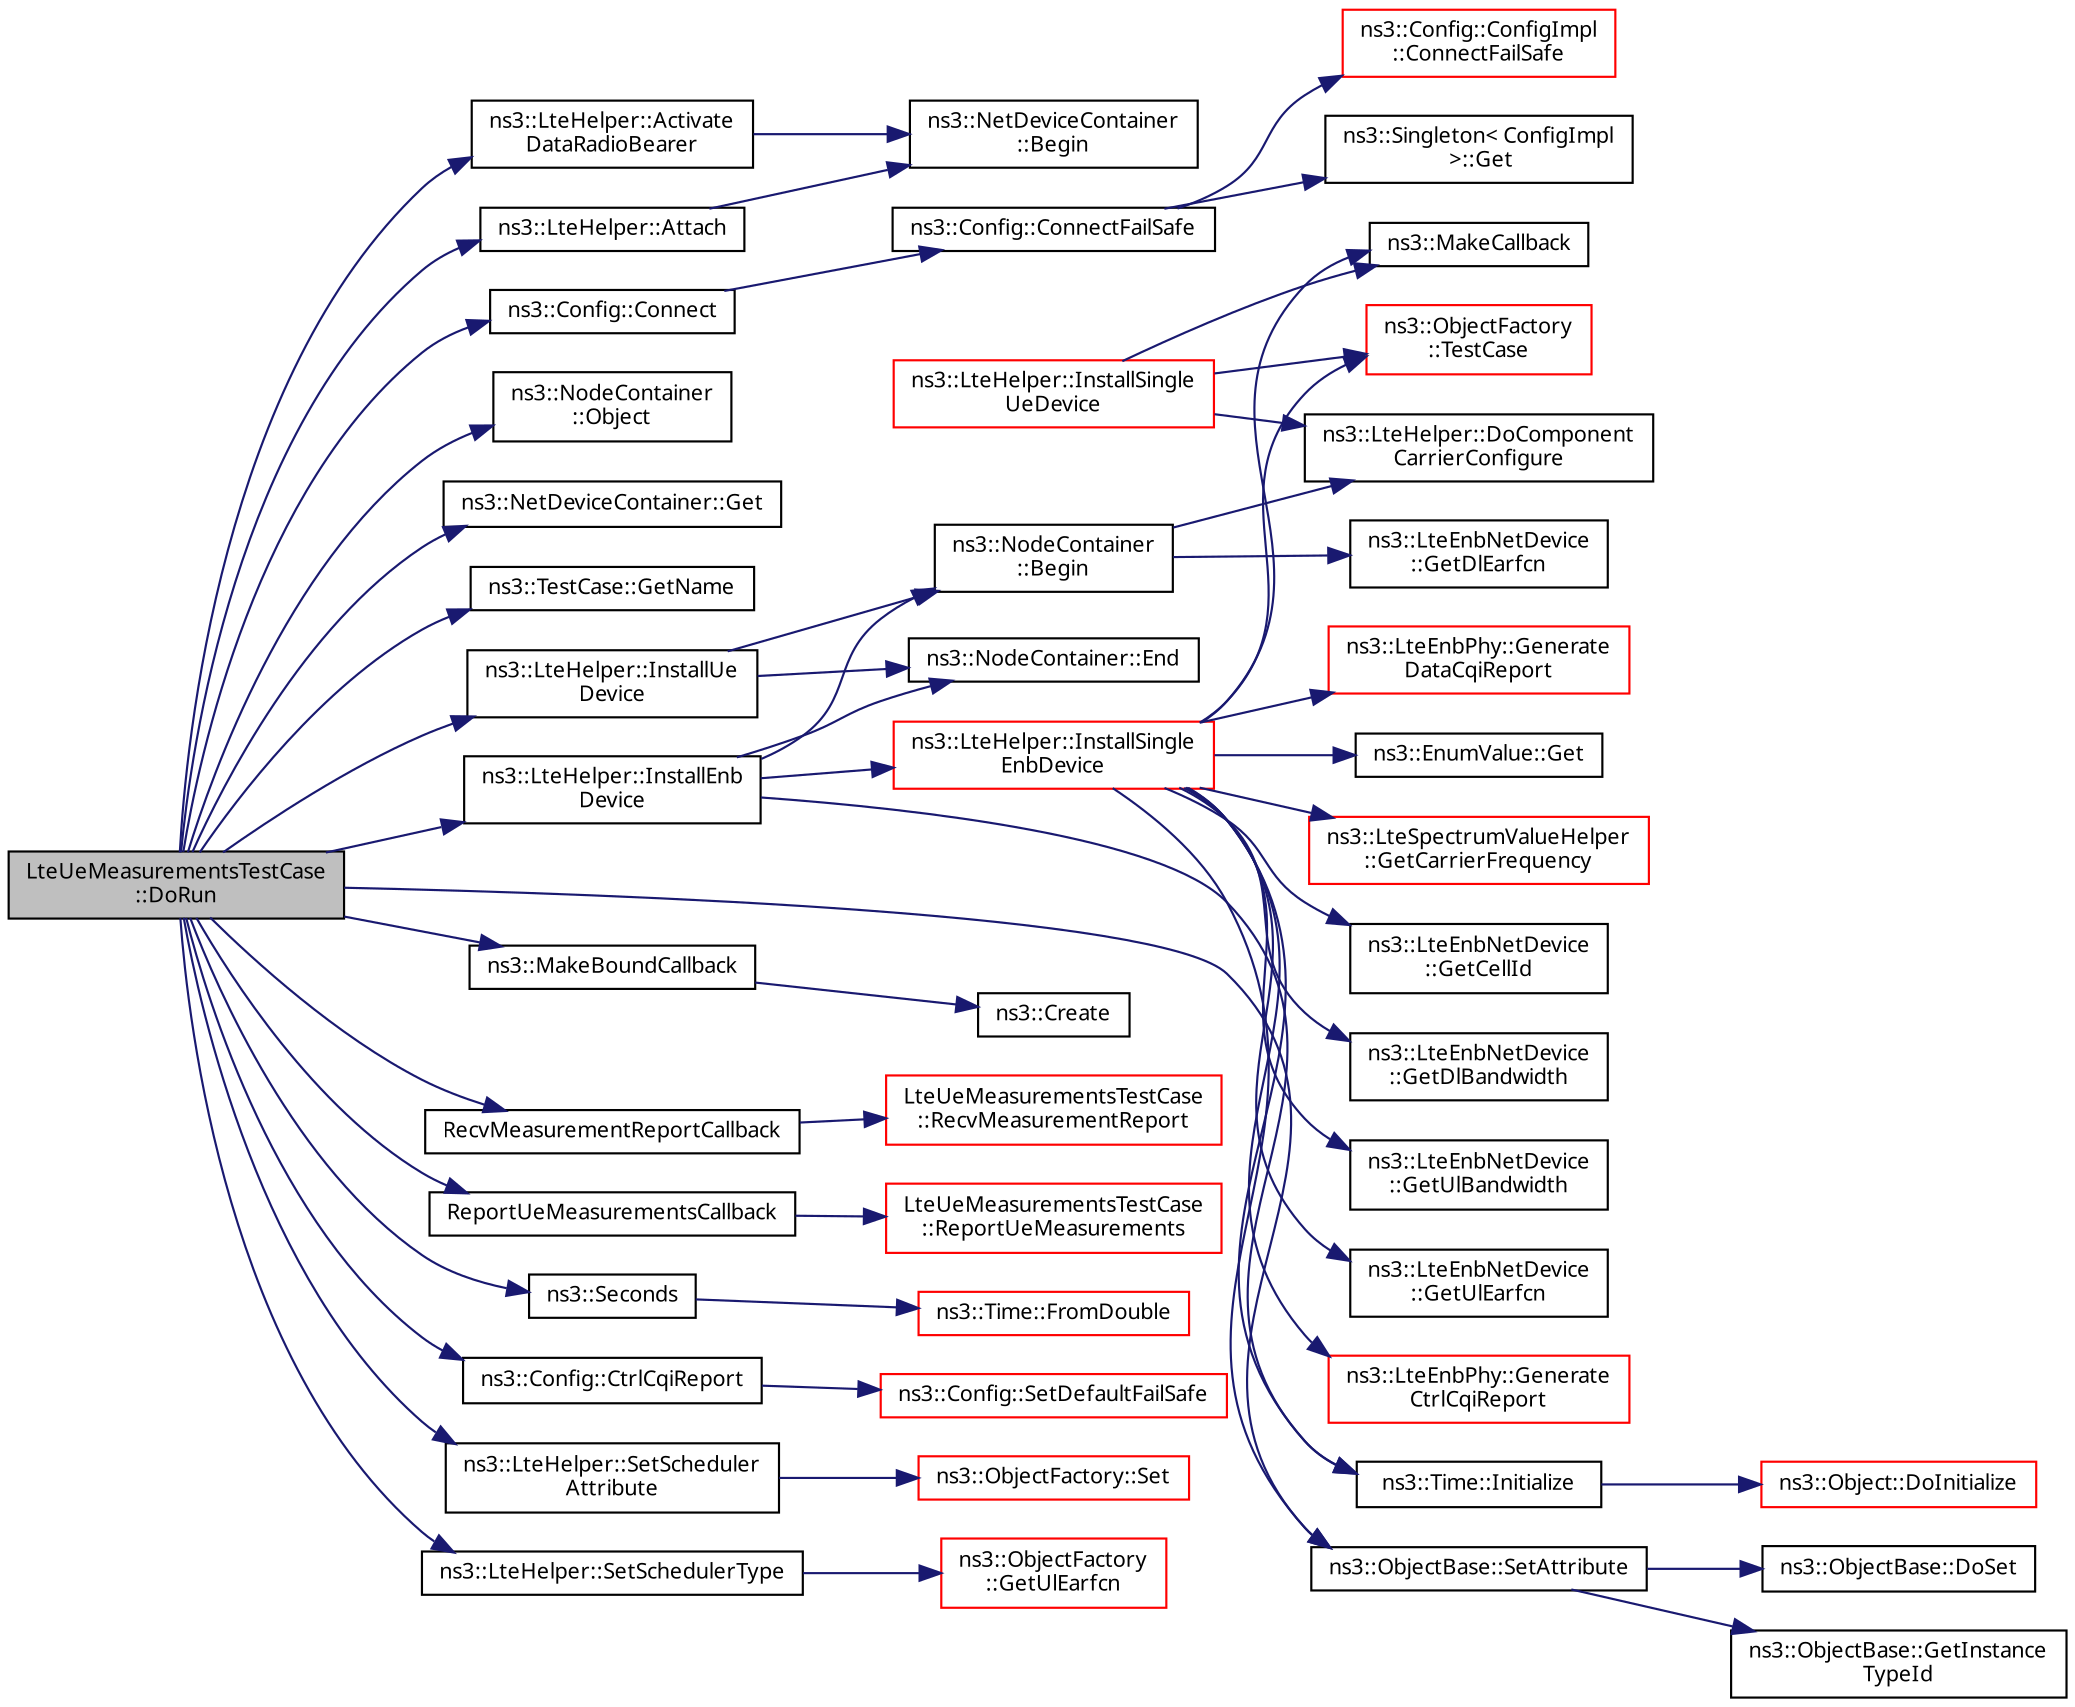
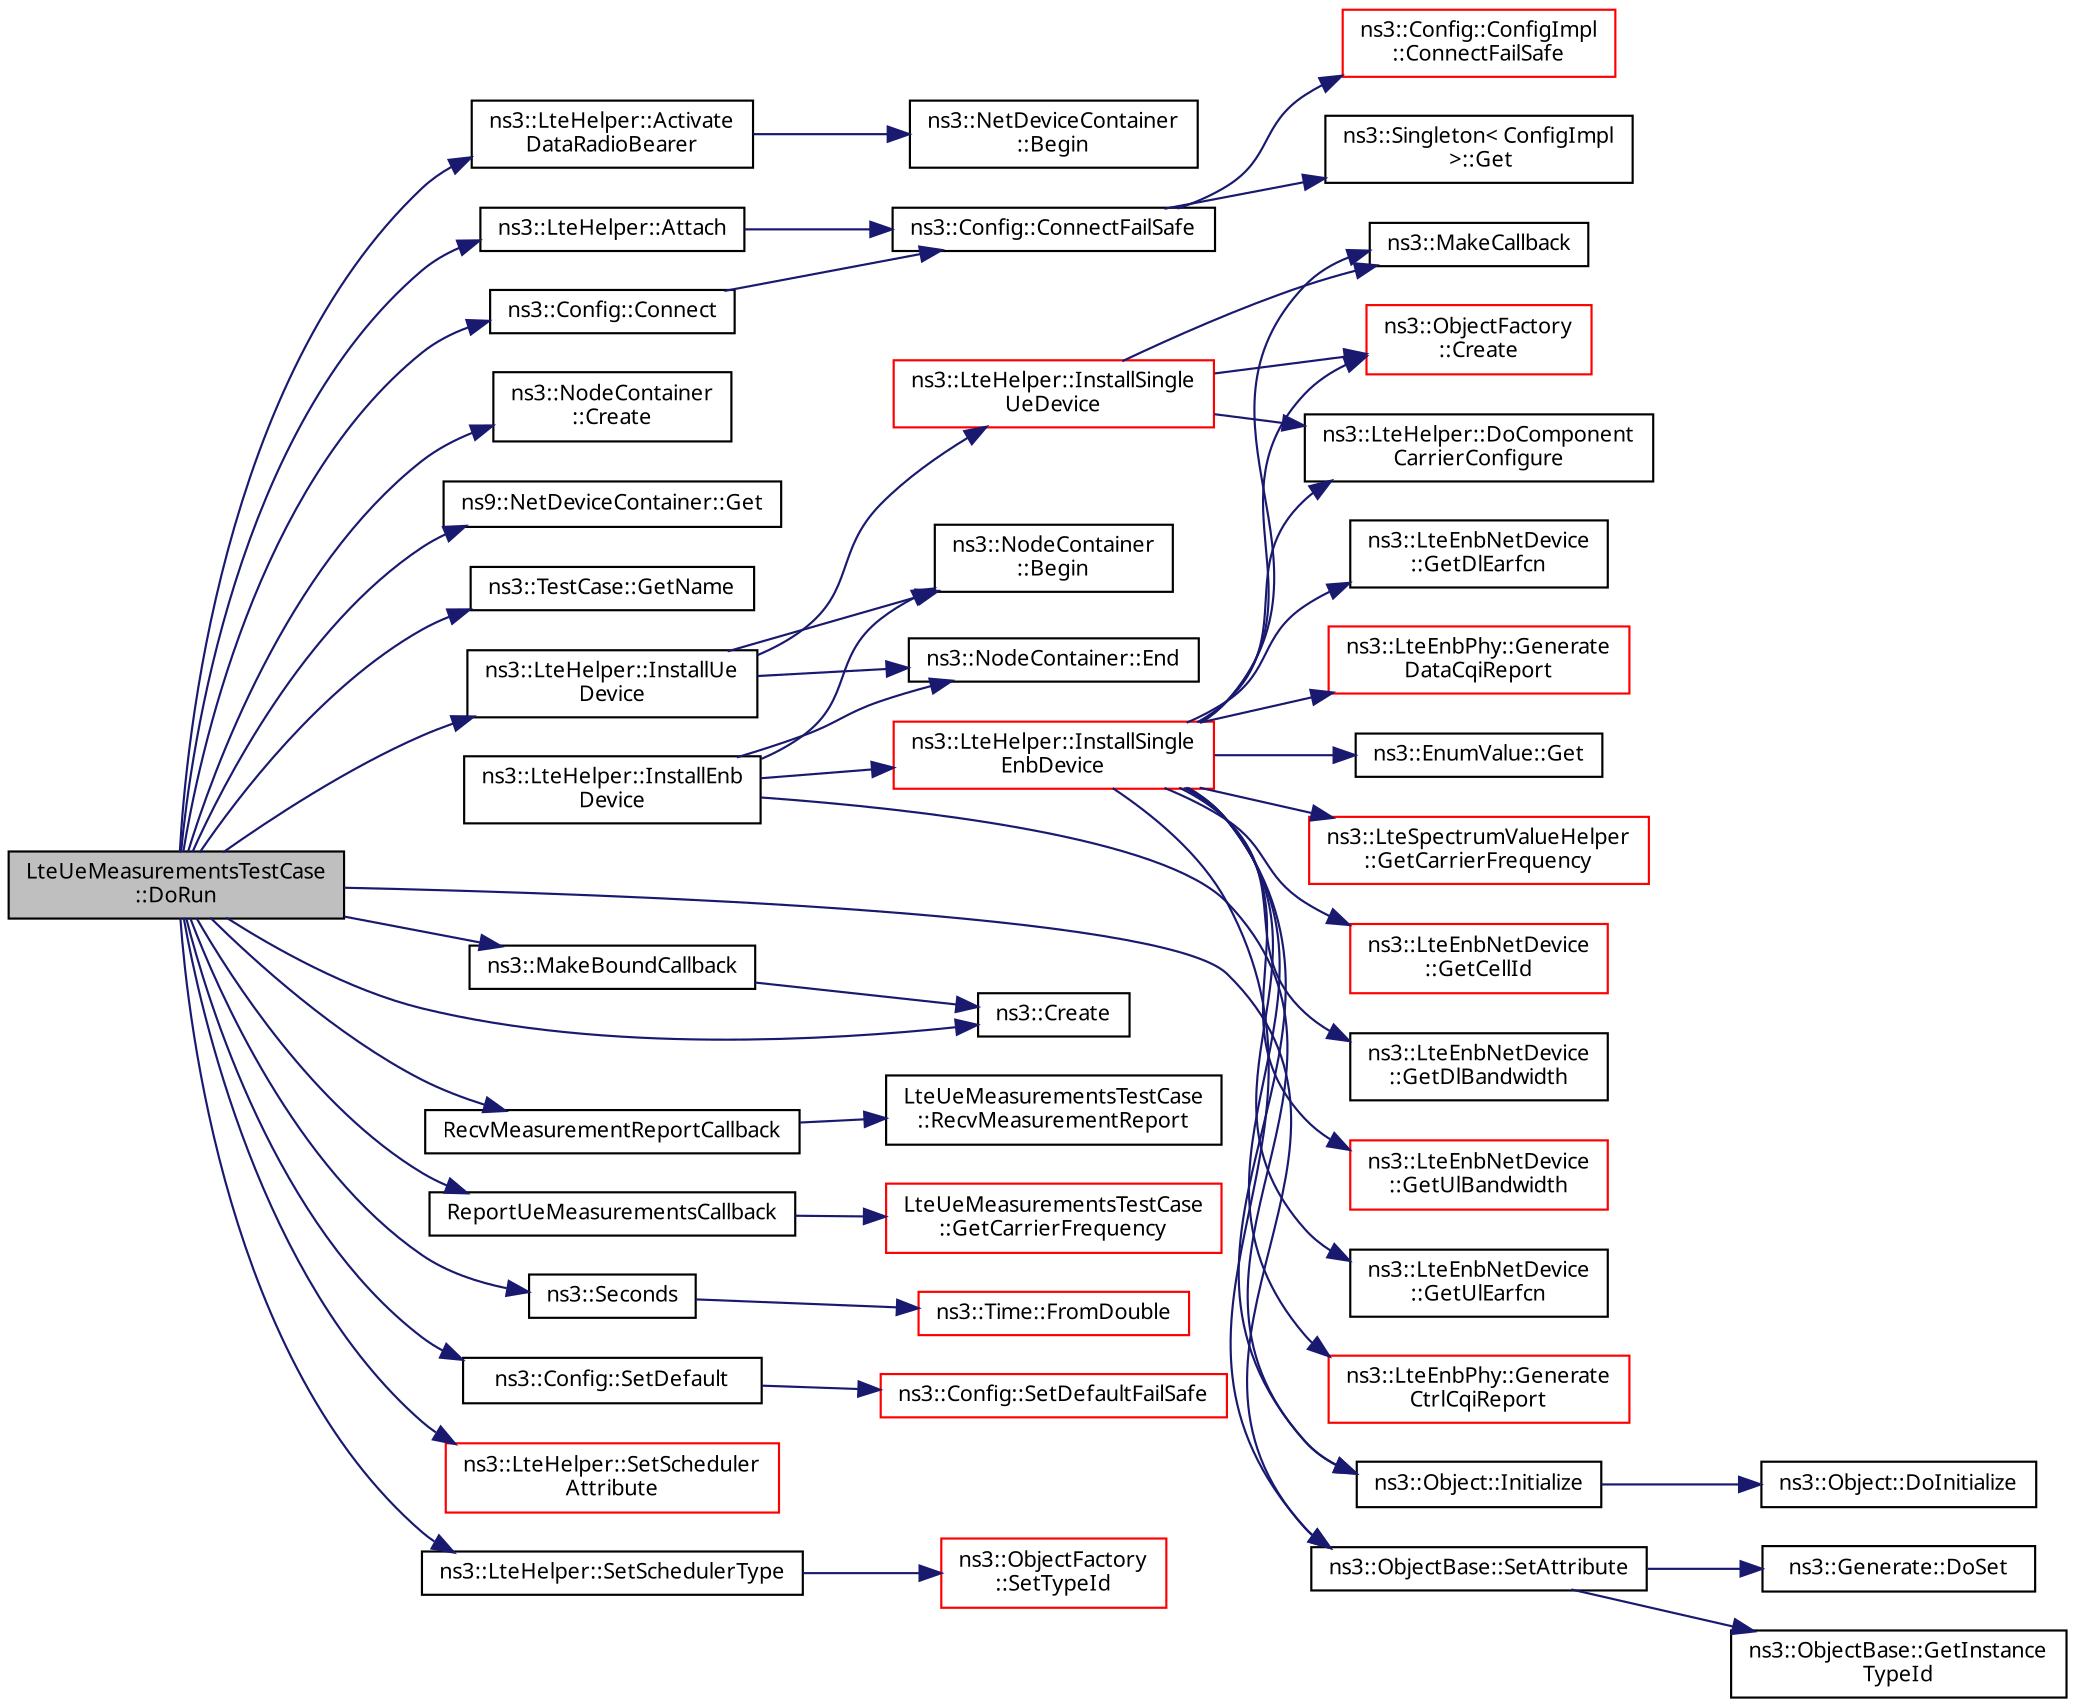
(799, 189) -> (807, 229)
(1479, 340) -> (1479, 340)
(612, 407) -> (612, 407)
(612, 504) -> (612, 504)
(1249, 508) -> (1265, 613)
none -> (855, 542)
(1251, 556) -> (1279, 631)
(384, 840) -> (580, 1033)
(1479, 959) -> (1479, 959)
(1054, 1110) -> (1054, 1110)
(1479, 1175) -> (1479, 1175)
(1054, 1218) -> (1054, 1218)
(612, 1381) -> (612, 1381)
(612, 1478) -> (612, 1478)
(1054, 1478) -> none
(1479, 1484) -> (1479, 1484)
(1899, 1484) -> (1899, 1484)
(1899, 1569) -> (1899, 1569)
(1054, 1573) -> (1054, 1573)
